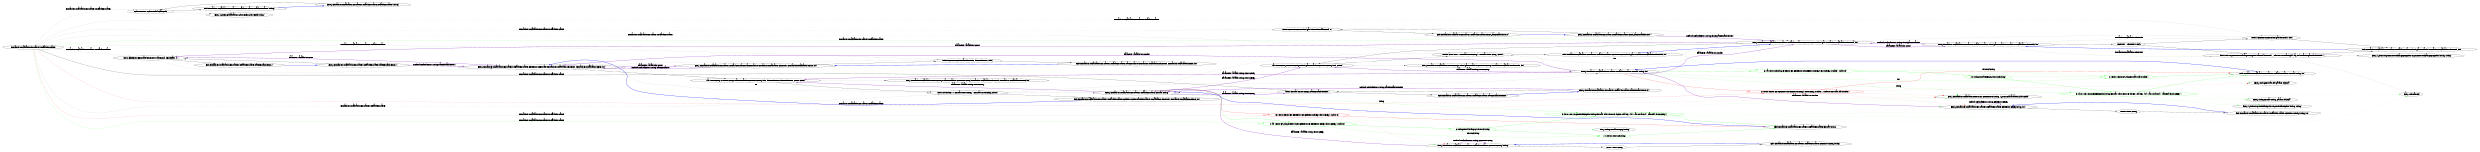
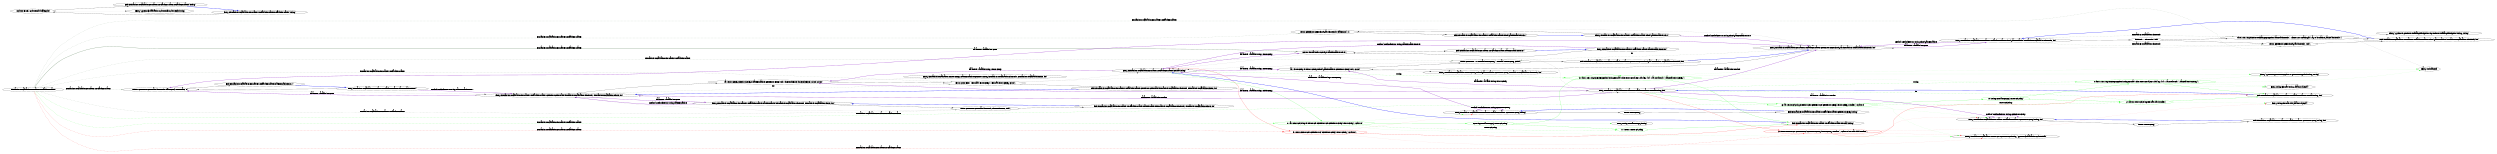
(79, 14) -> none
